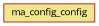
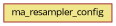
(49, 13) -> (58, 13)
